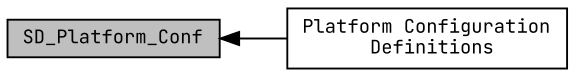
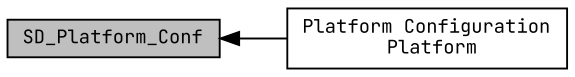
(427, 38) -> (427, 38)
